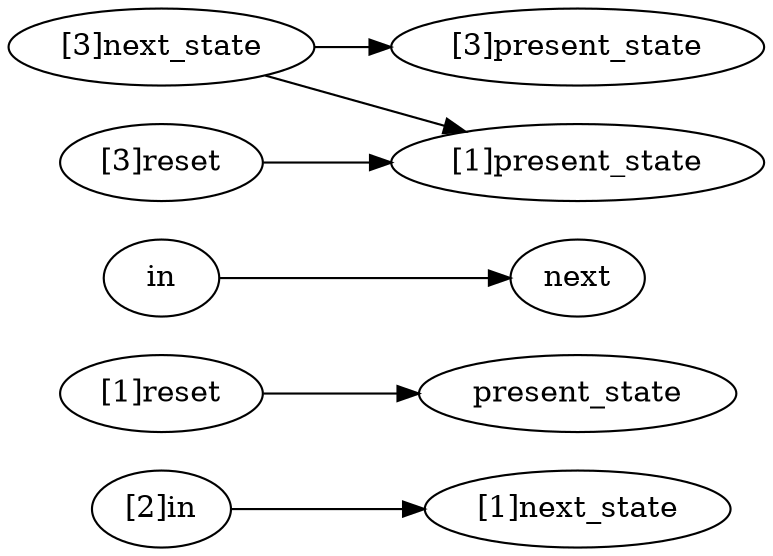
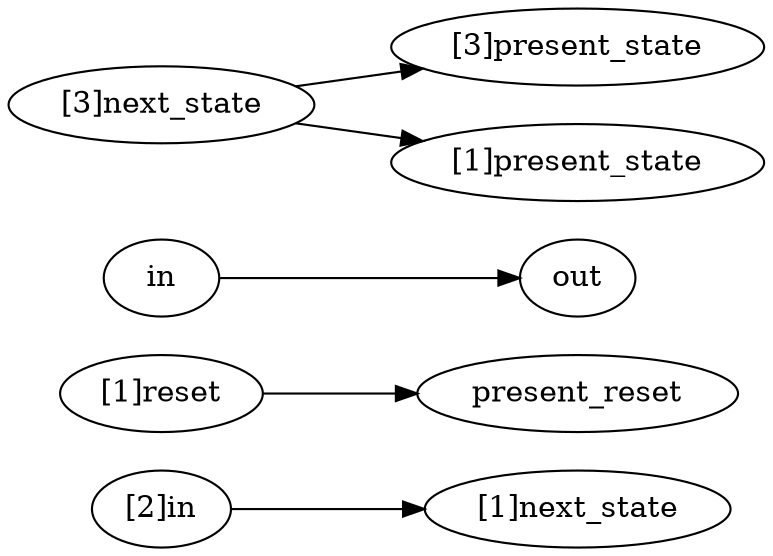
(161, 163) -> none
(578, 278) -> (578, 278)
(578, 394) -> (578, 394)
